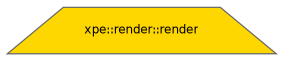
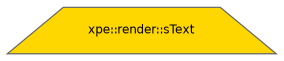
(142, 31) -> (142, 31)
